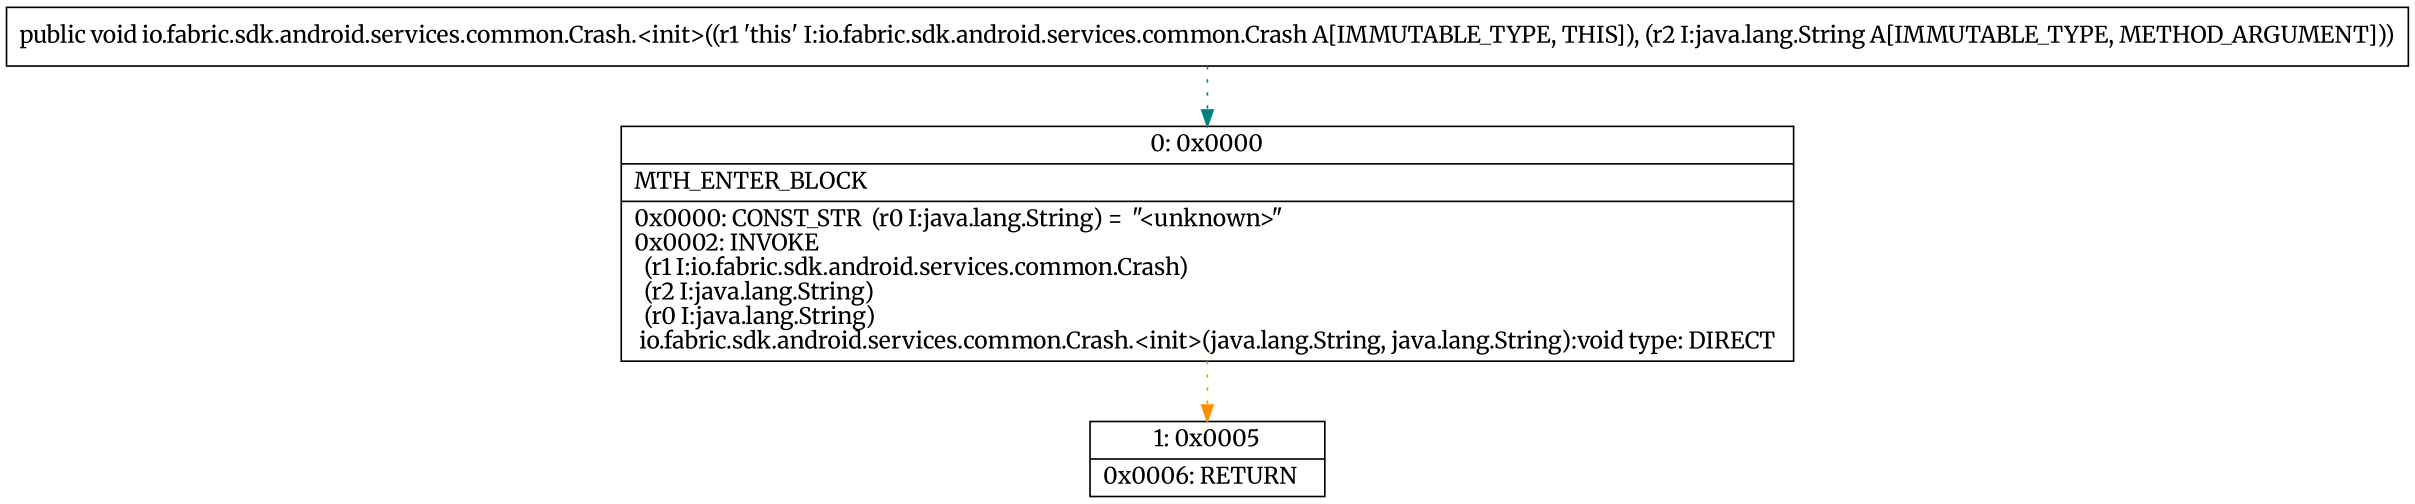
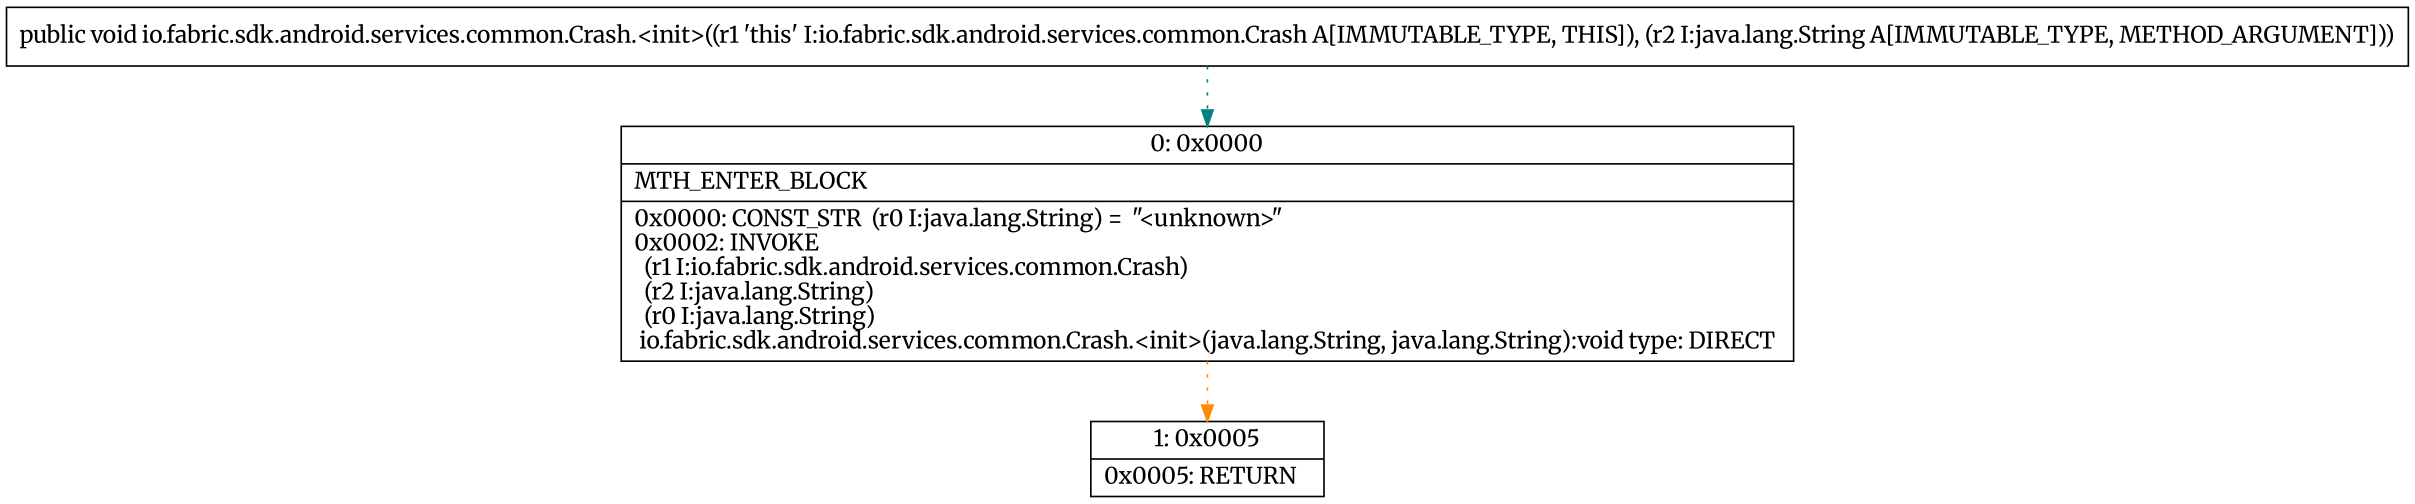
(1207, 477) -> (1207, 477)
